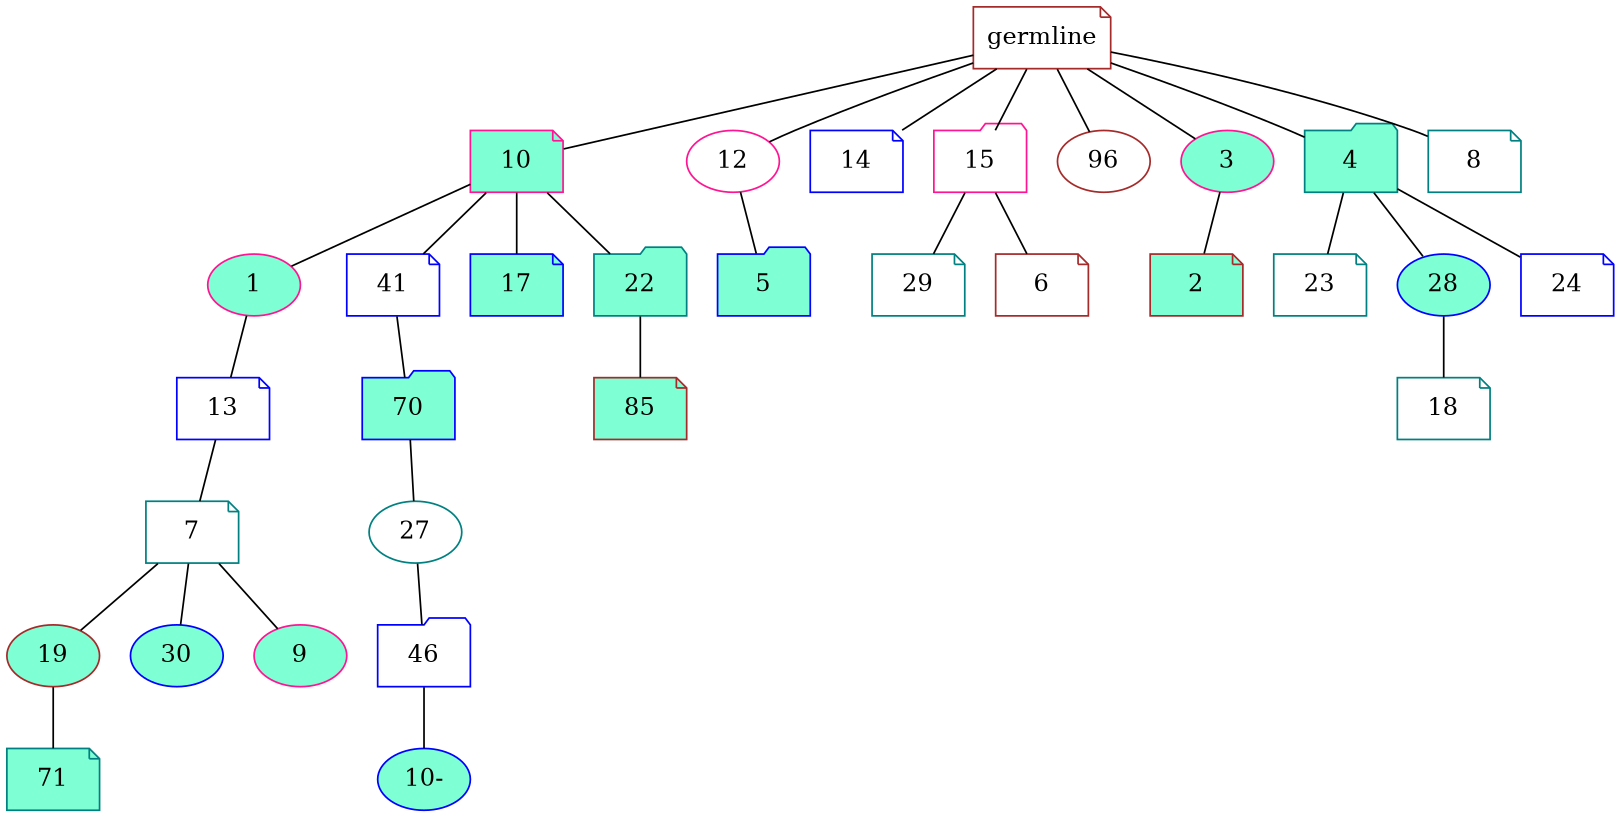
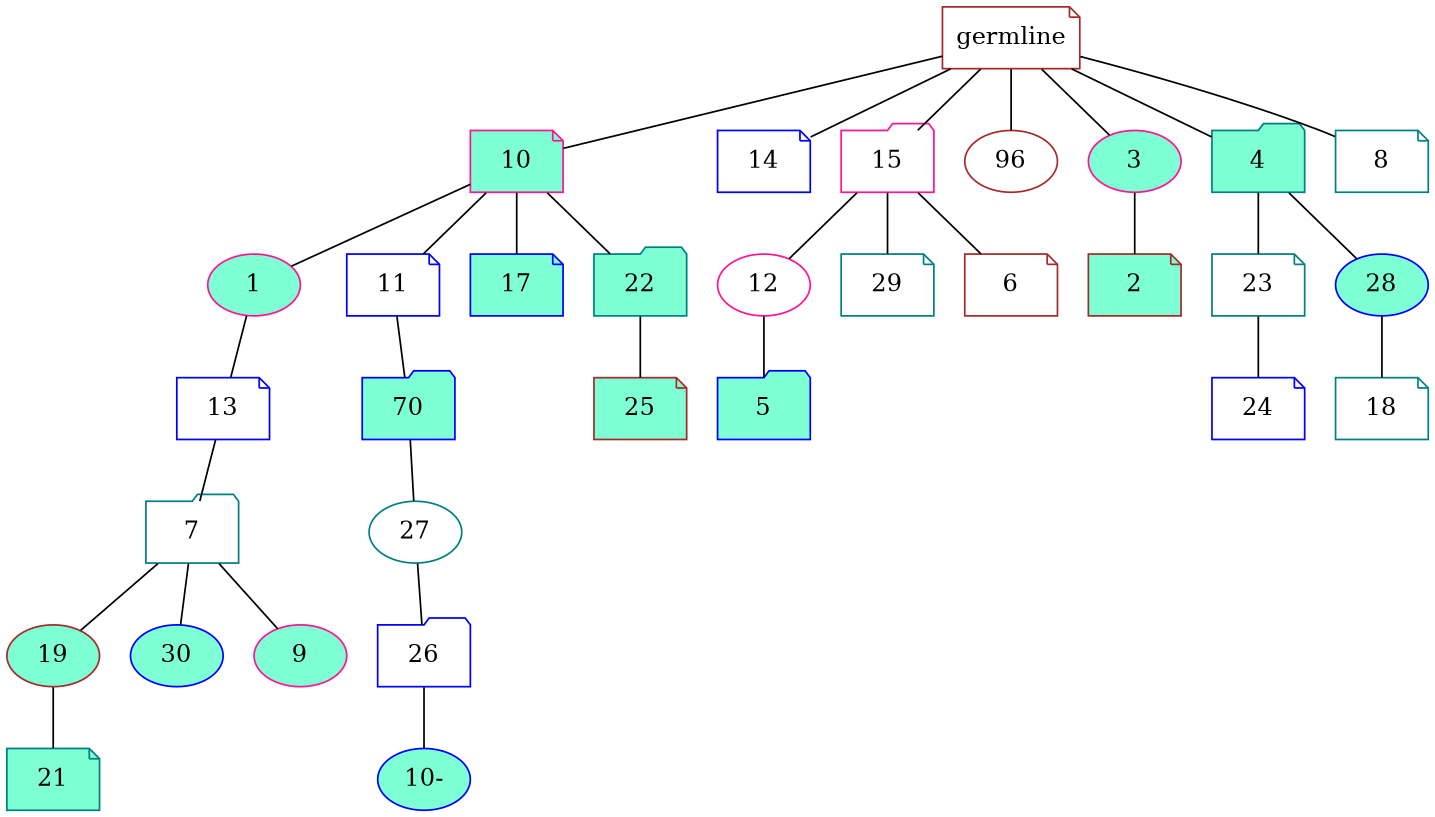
(870, 100) -> (823, 226)
(1459, 223) -> (1258, 347)
(393, 285) -> (393, 285)
(640, 409) -> (640, 409)
(192, 532) -> (192, 532)
(424, 656) -> (424, 656)
(53, 779) -> (53, 779)
